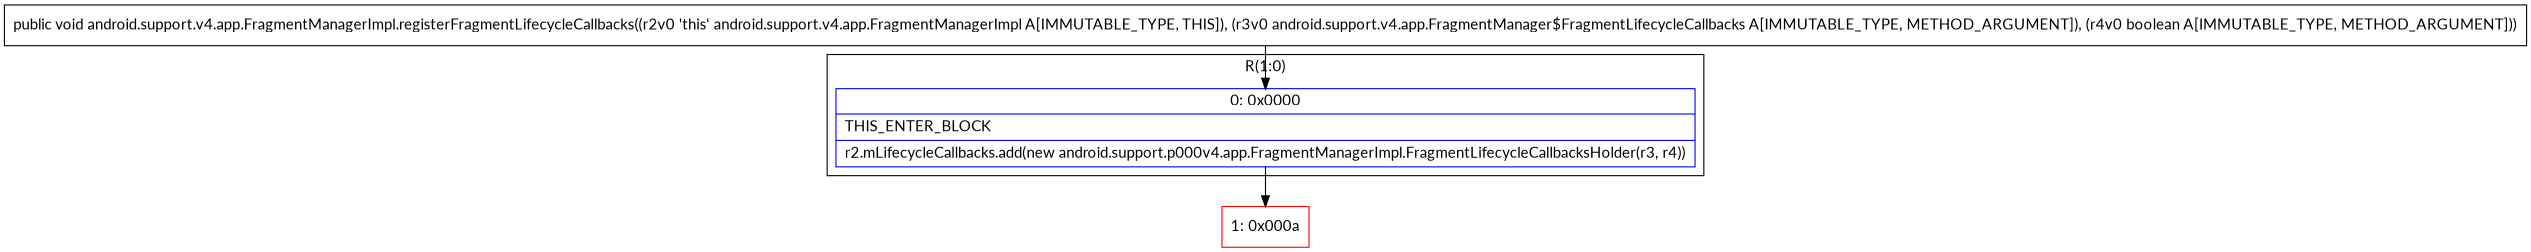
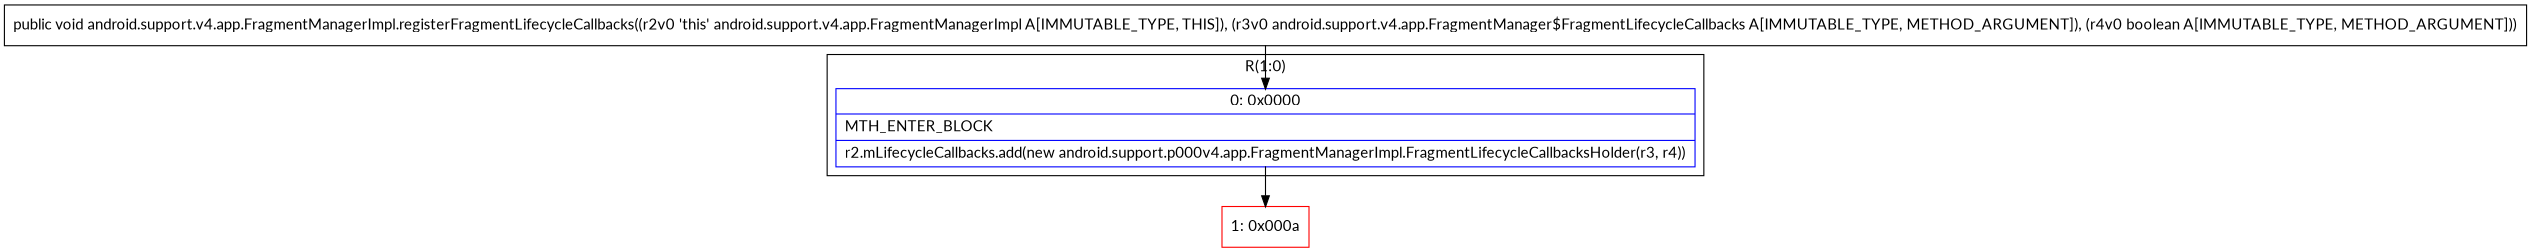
(918, 127) -> (919, 127)
